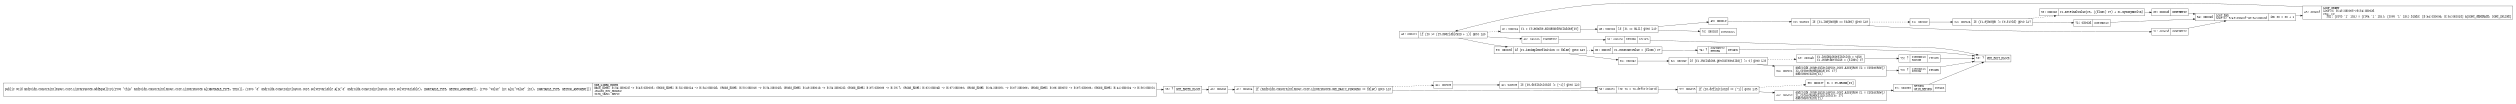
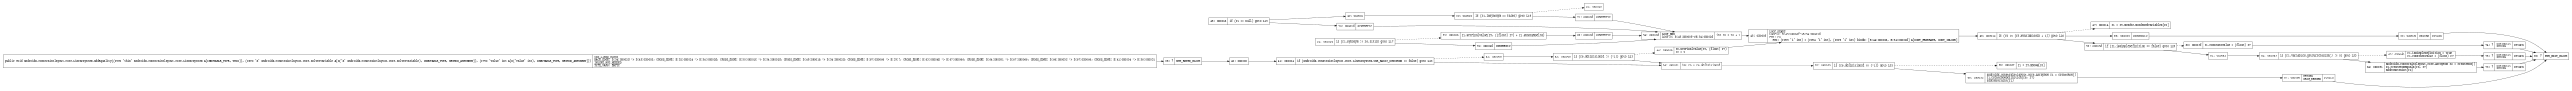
(1940, 22) -> none
none -> (1515, 26)
(1588, 29) -> none
none -> (1692, 51)
